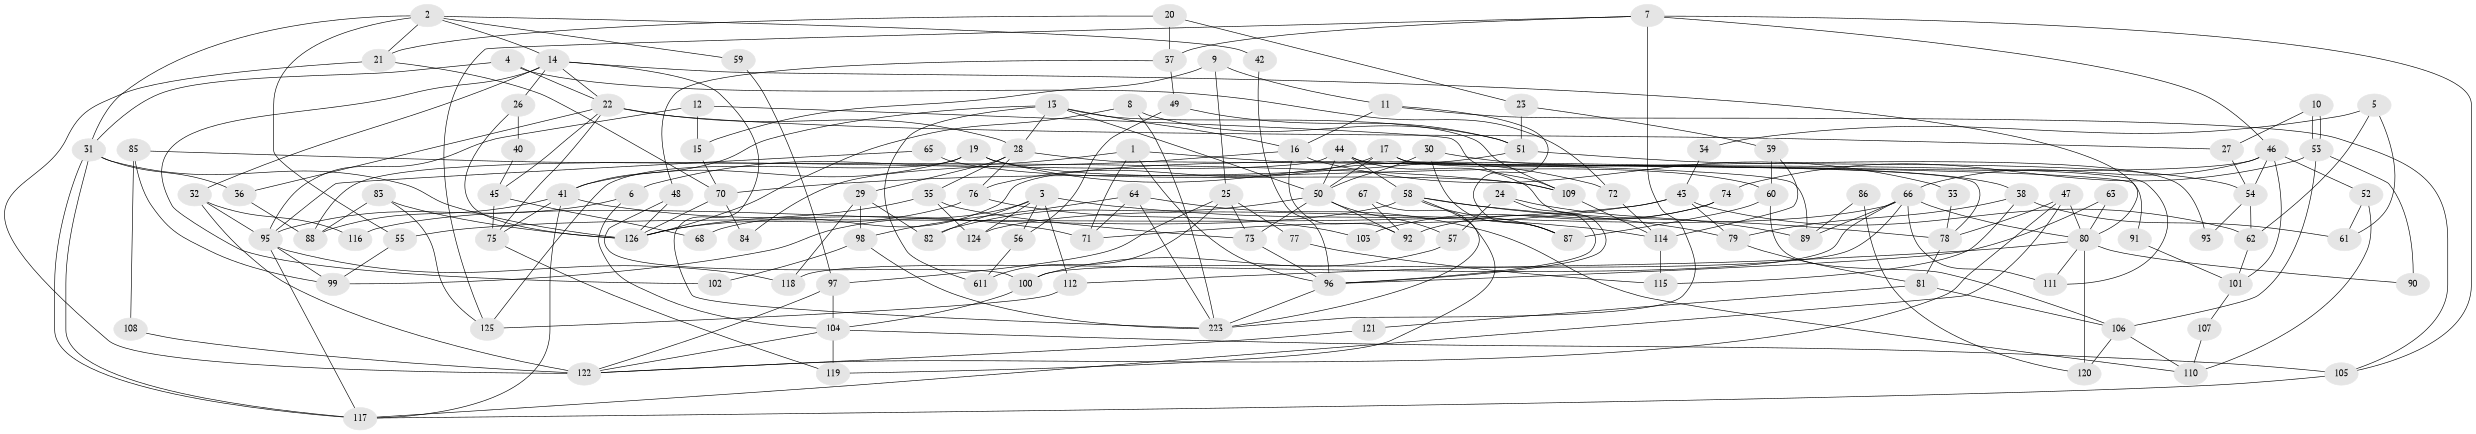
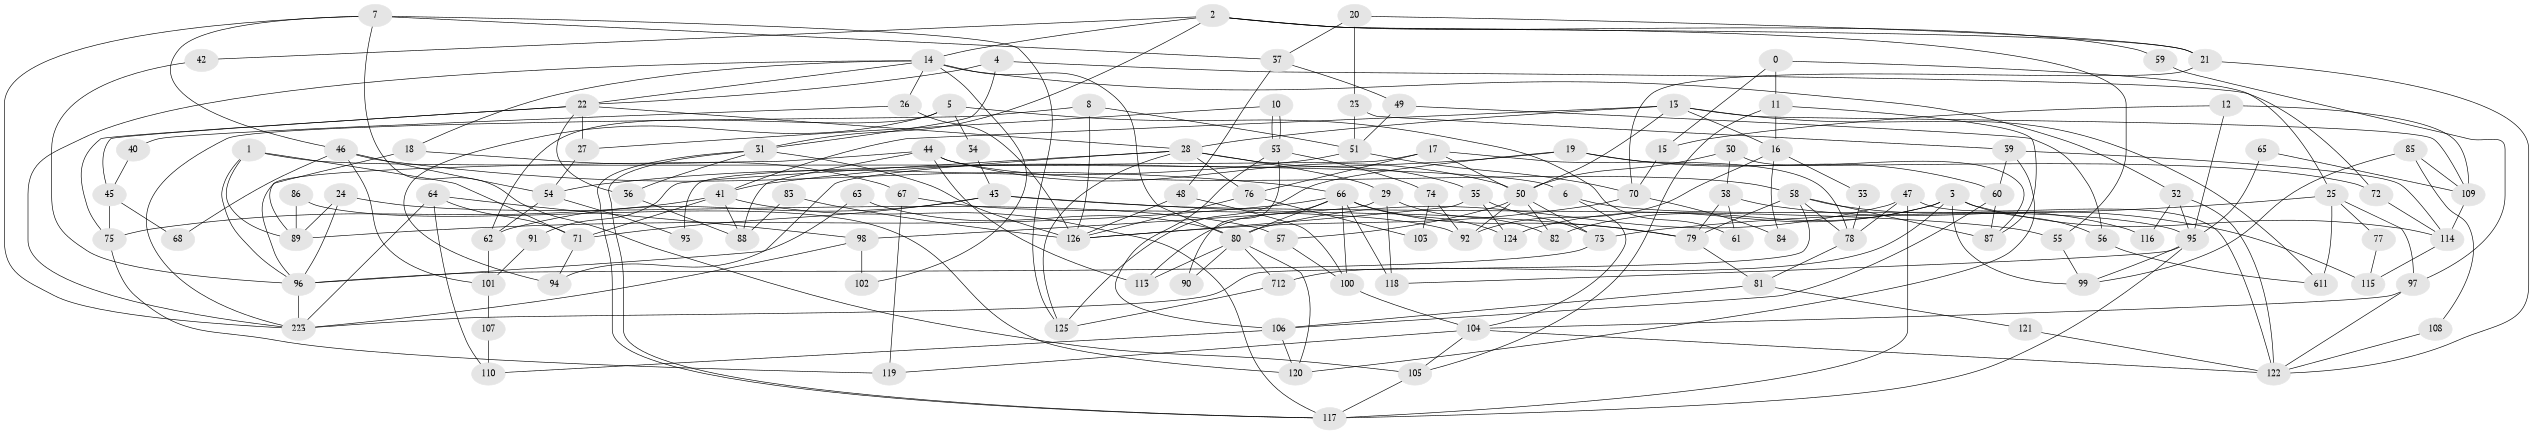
(1215, 60) -> (1776, 60)
none -> (409, 150)
(2366, 195) -> none
none -> (1514, 223)
(436, 260) -> (1080, 196)
none -> (554, 284)
(1070, 284) -> (1279, 284)
(2050, 284) -> (1142, 284)
none -> (1736, 316)
